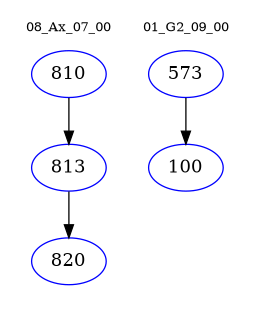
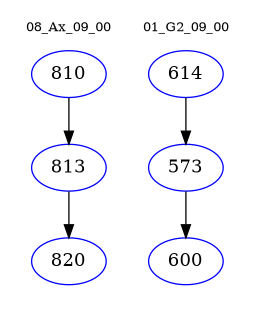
(69, 28) -> (69, 28)
none -> (186, 74)
(186, 168) -> (186, 261)
